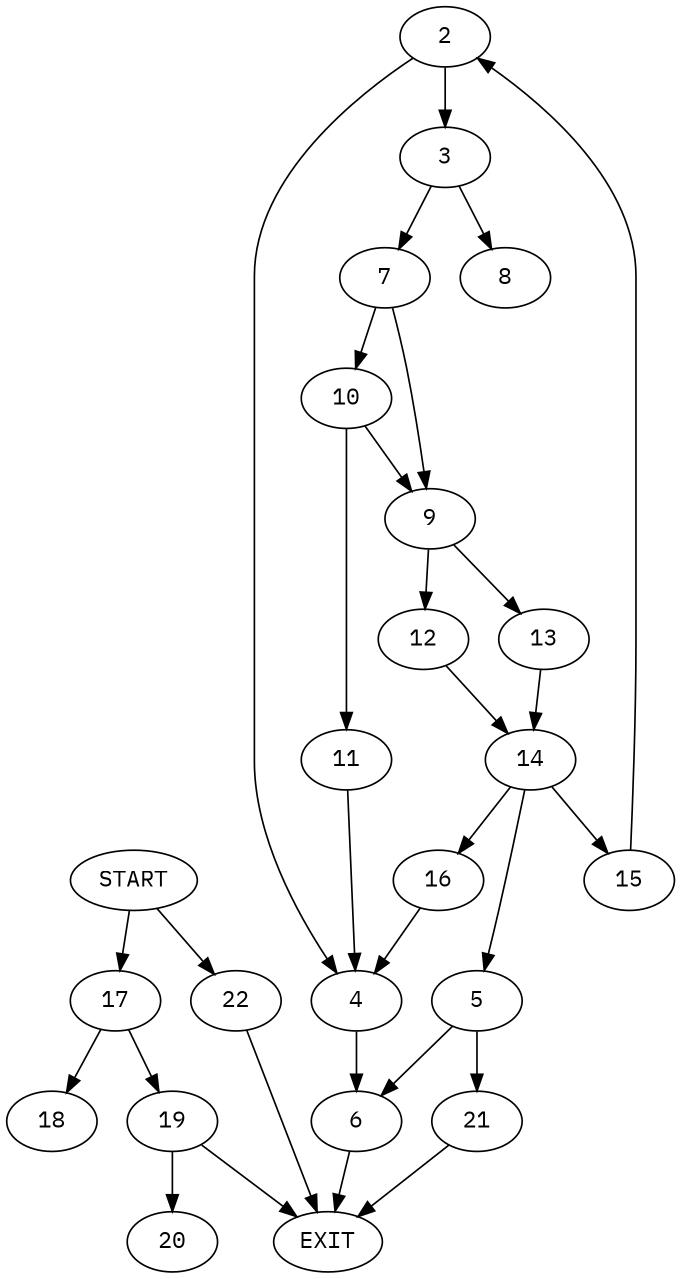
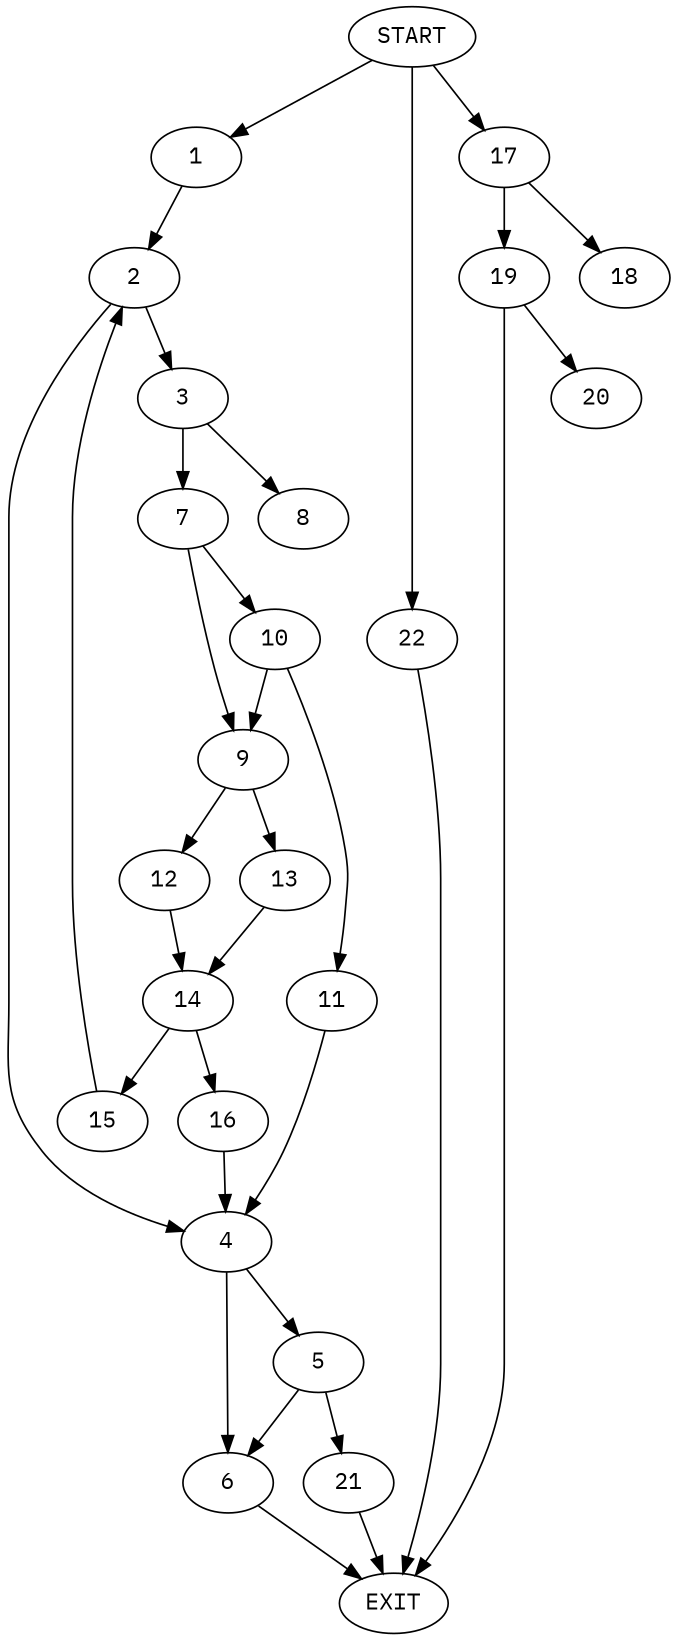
none -> (196, 157)
(507, 872) -> (267, 1295)
